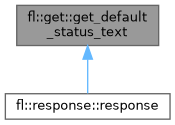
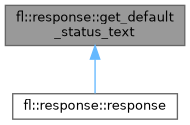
(88, 25) -> (95, 25)
